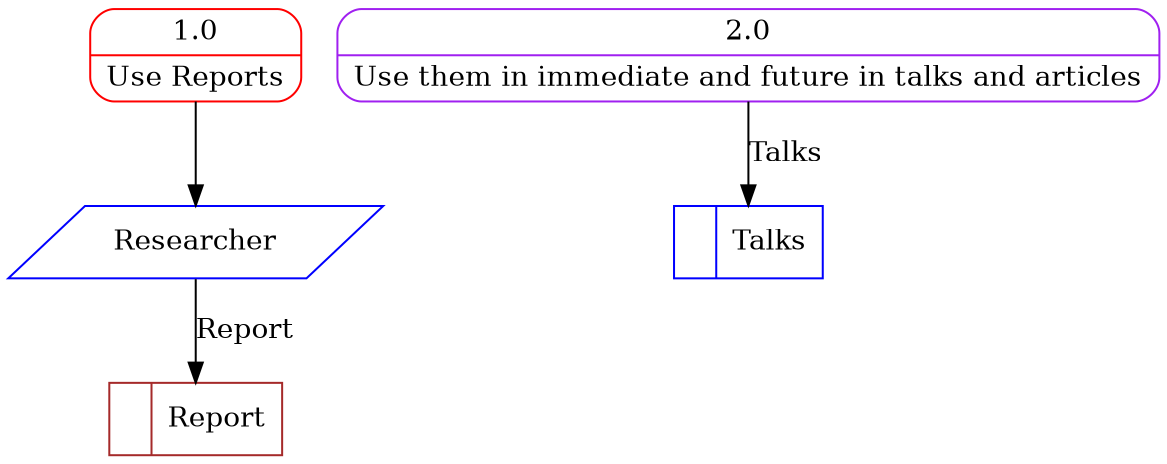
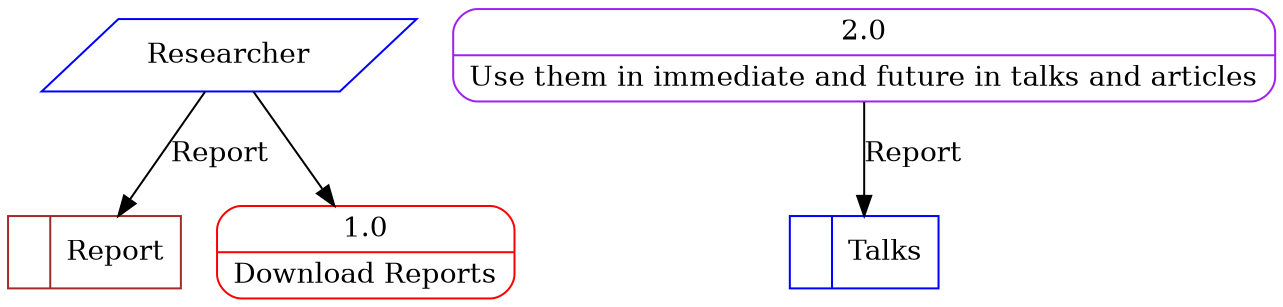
(196, 77) -> (366, 274)
(196, 143) -> (288, 140)
(786, 154) -> (913, 154)
